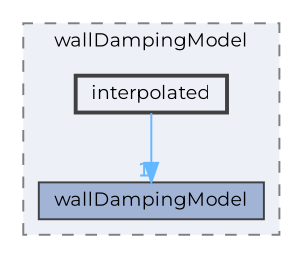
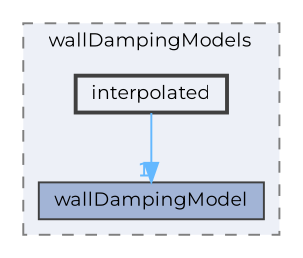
(151, 42) -> (151, 42)
